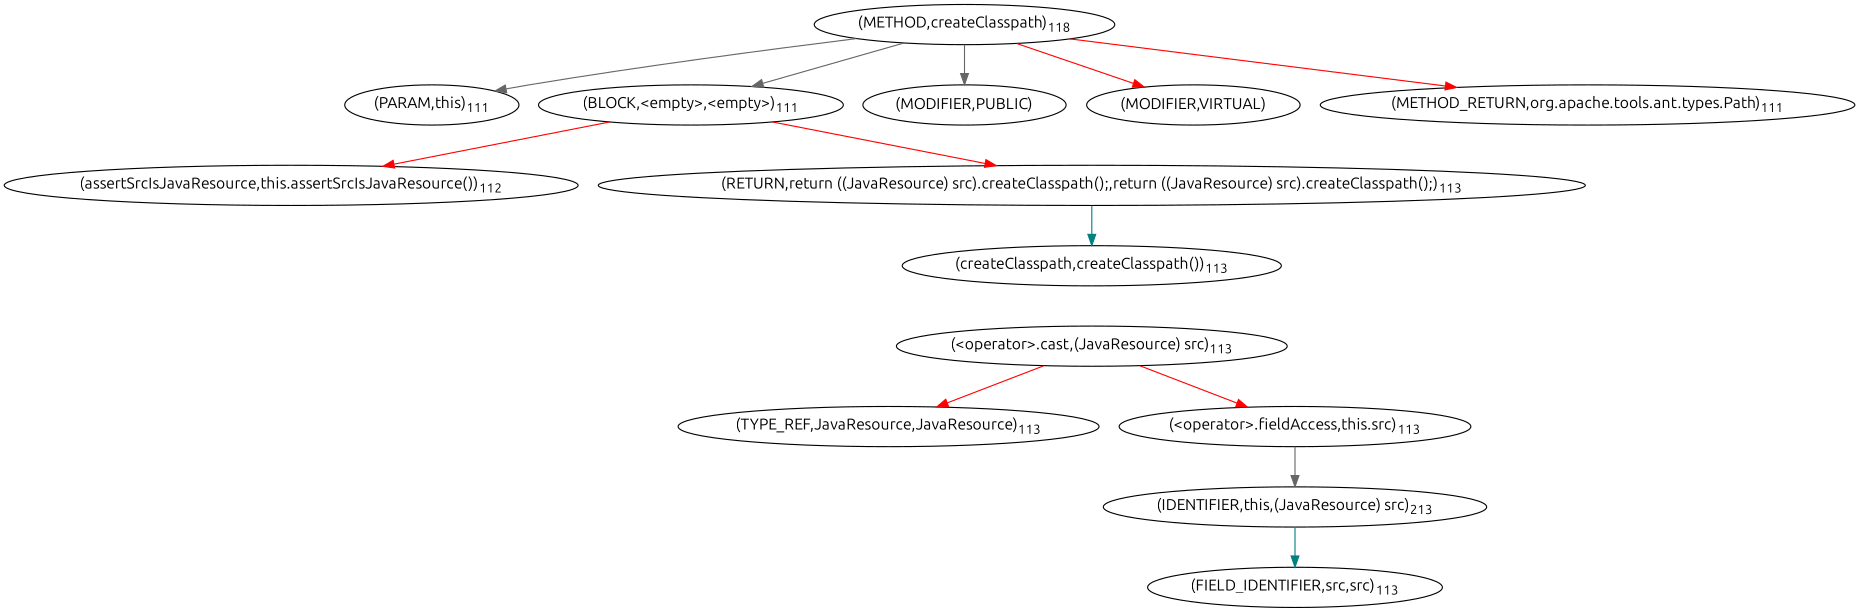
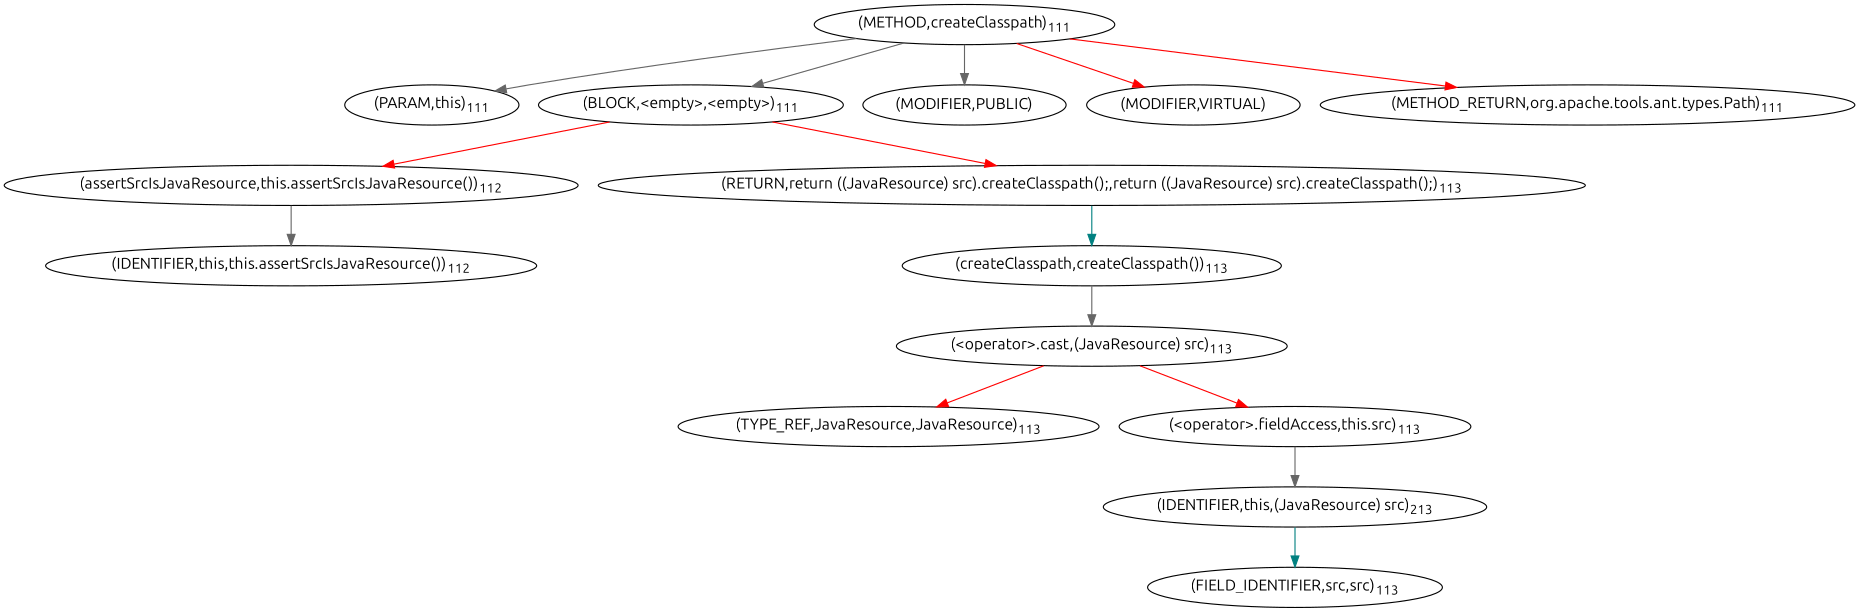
(1059, 23) -> (1059, 23)
none -> (291, 266)
none -> (1092, 300)
